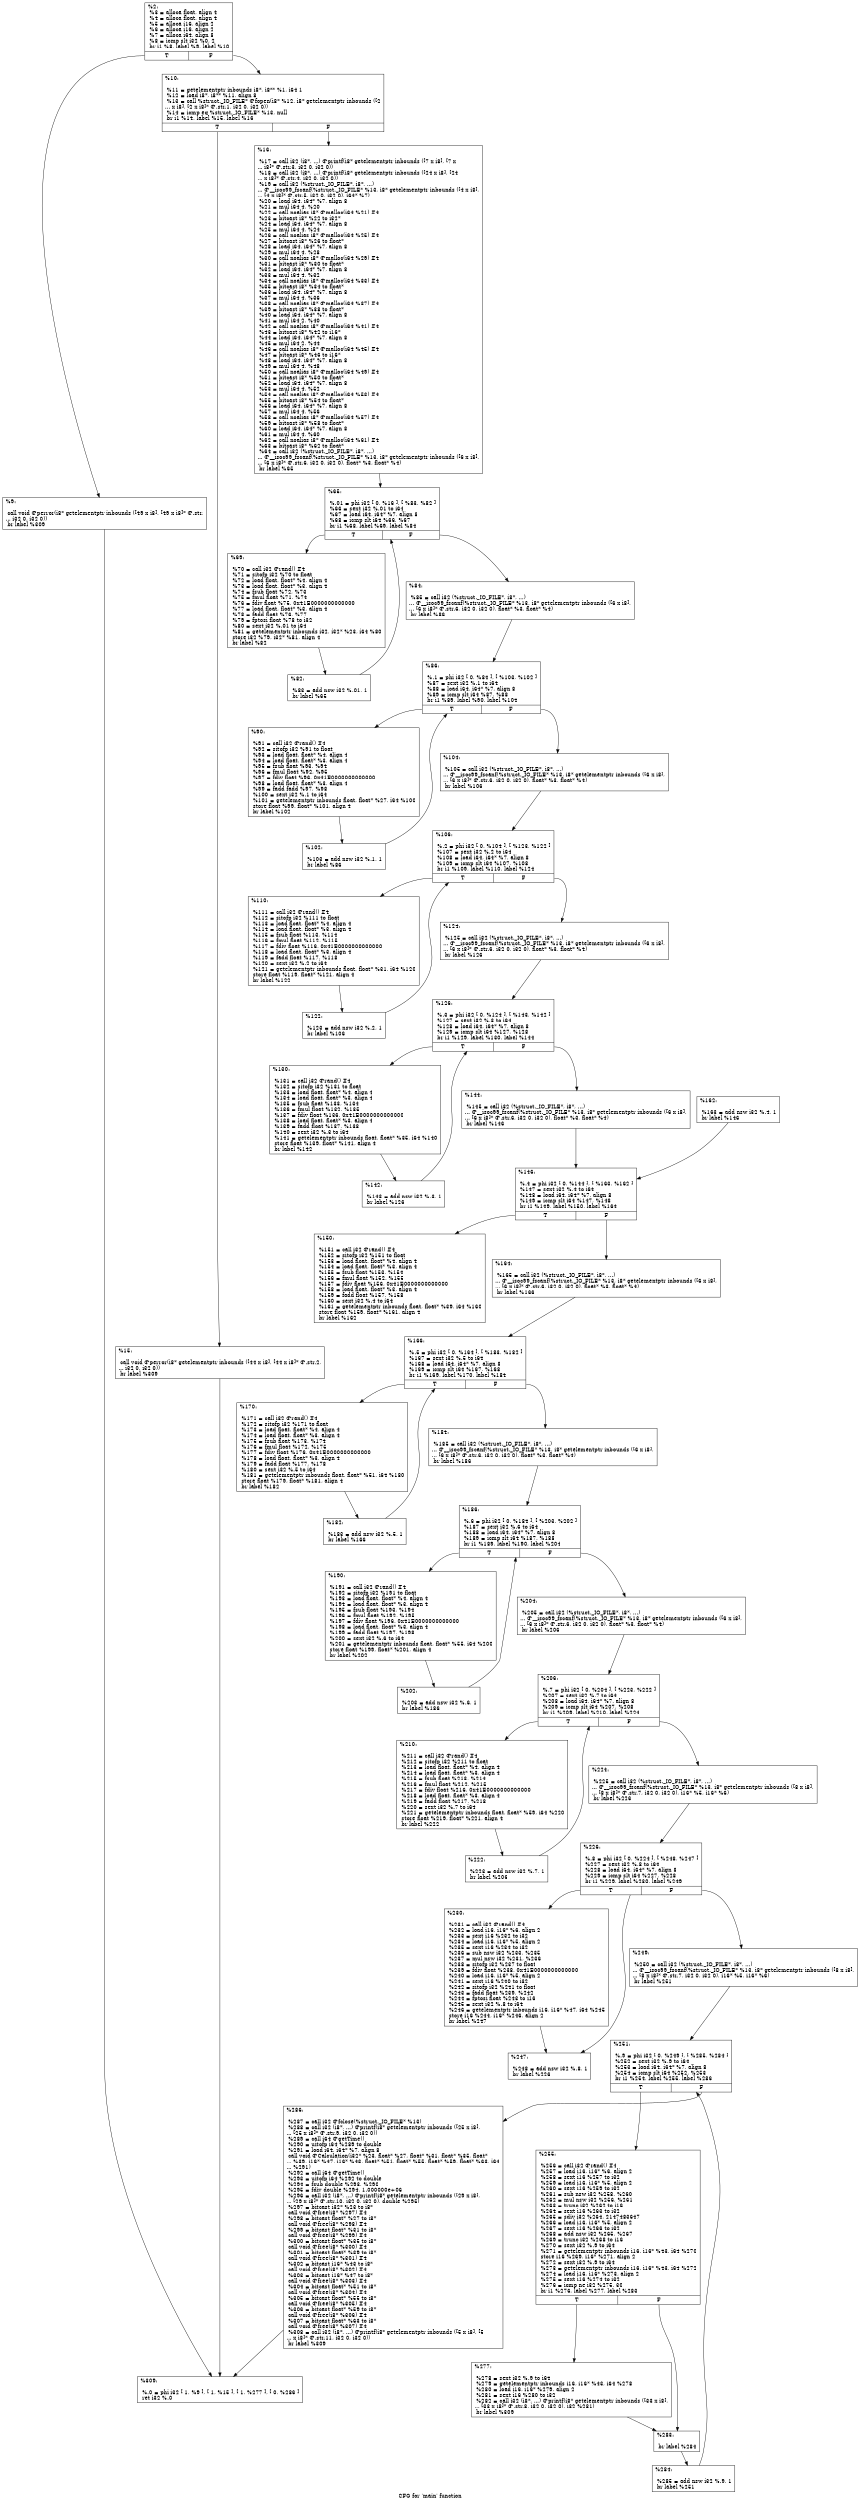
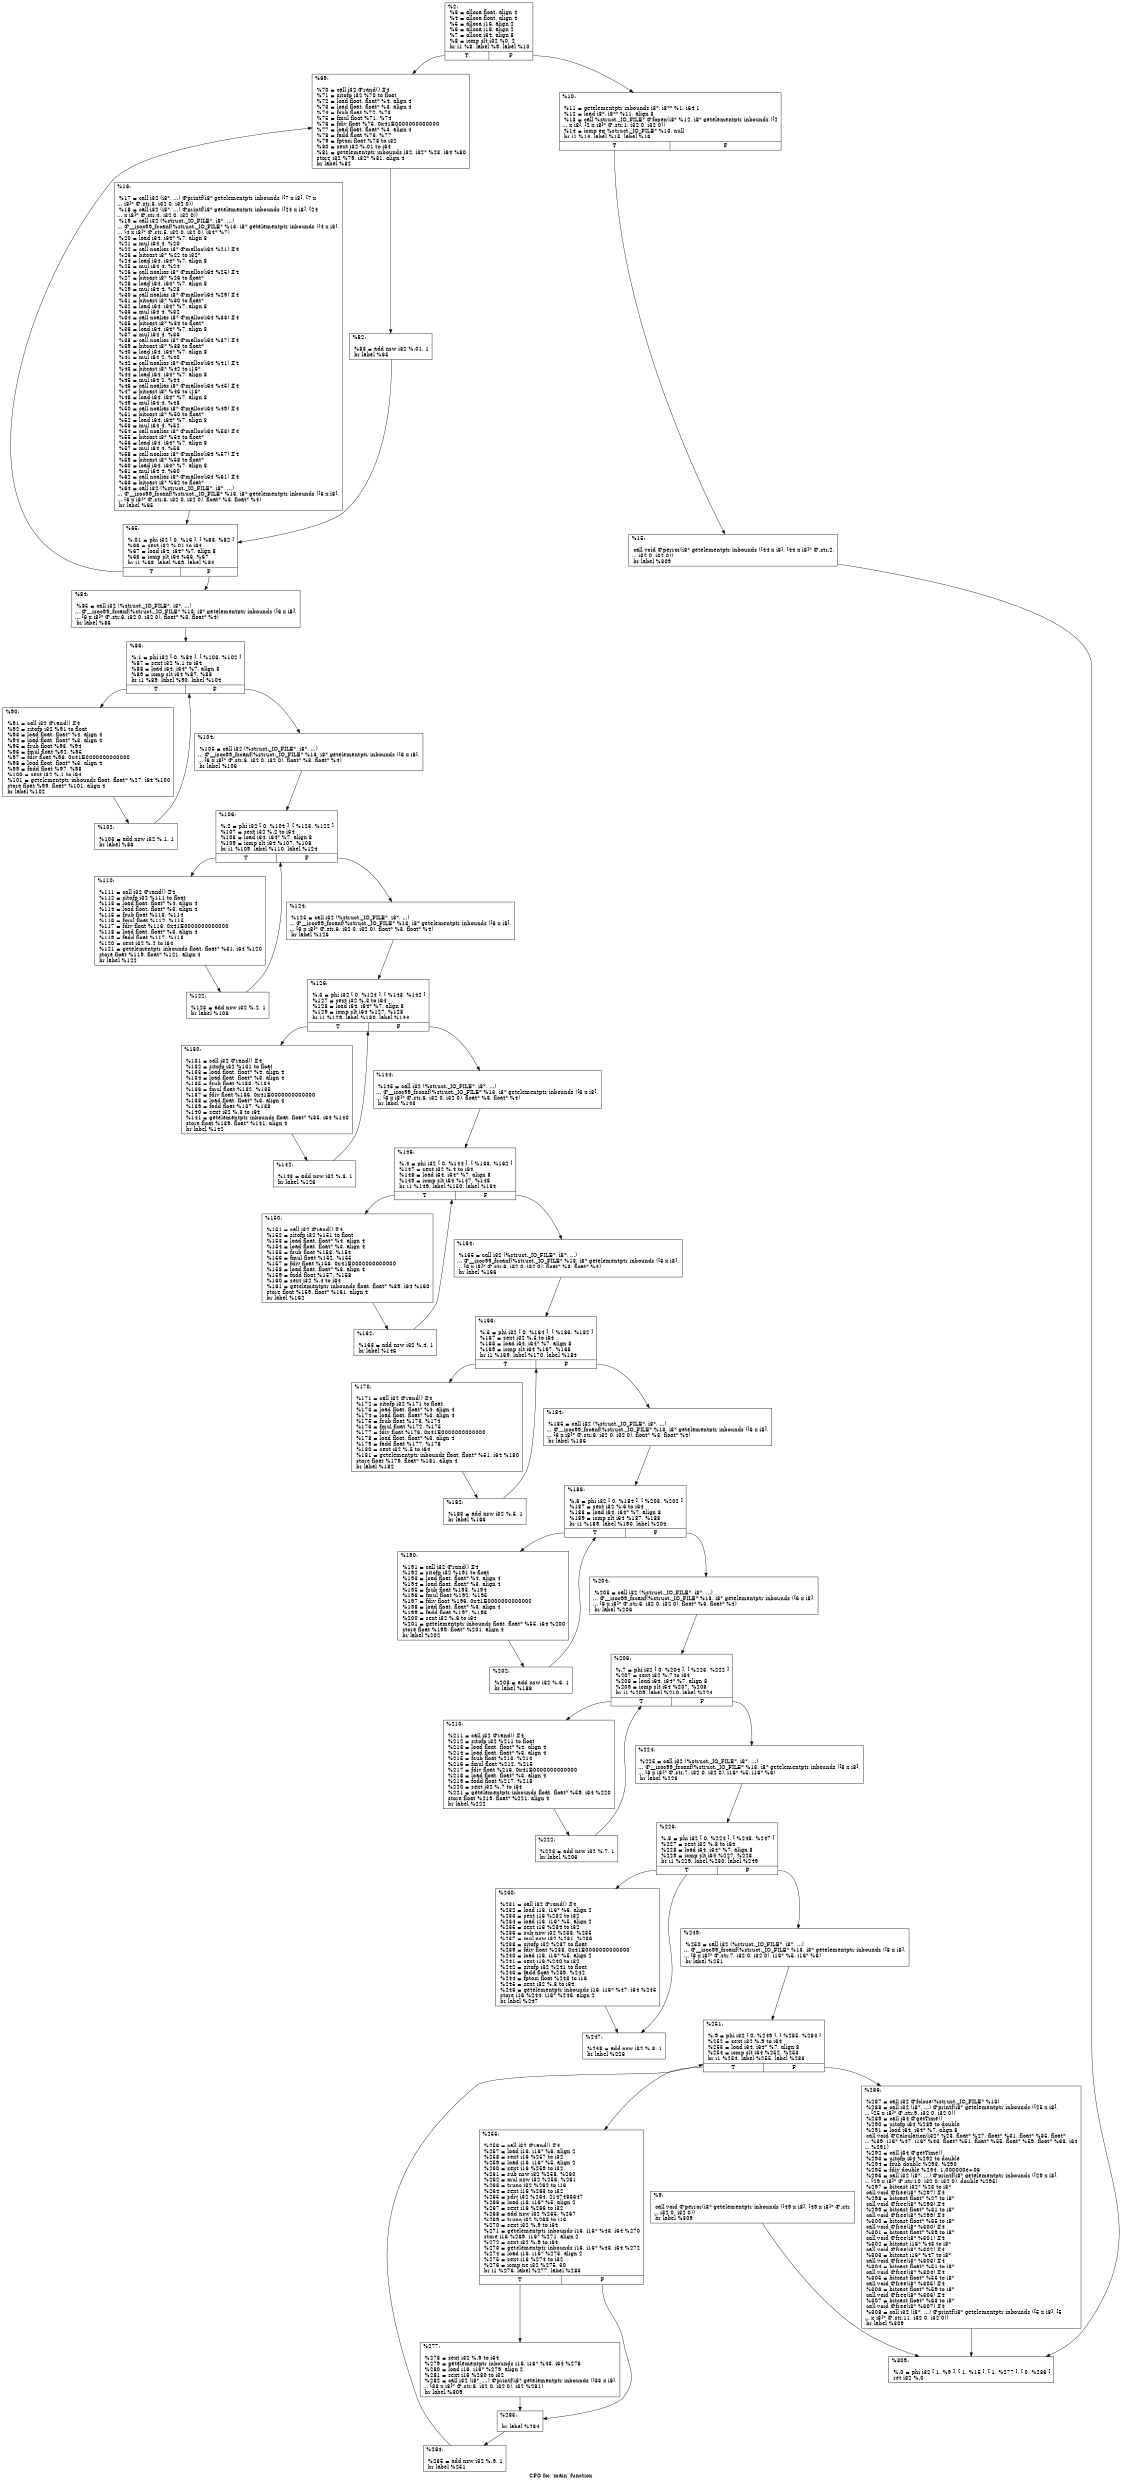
(328, 137) -> none
(45, 251) -> (428, 60)
(289, 789) -> (44, 769)
none -> (379, 1314)
